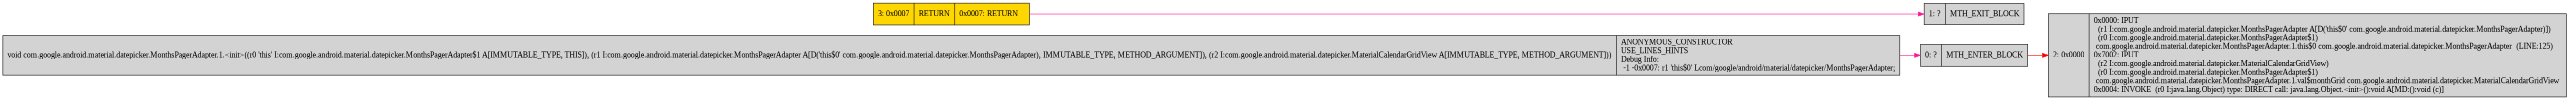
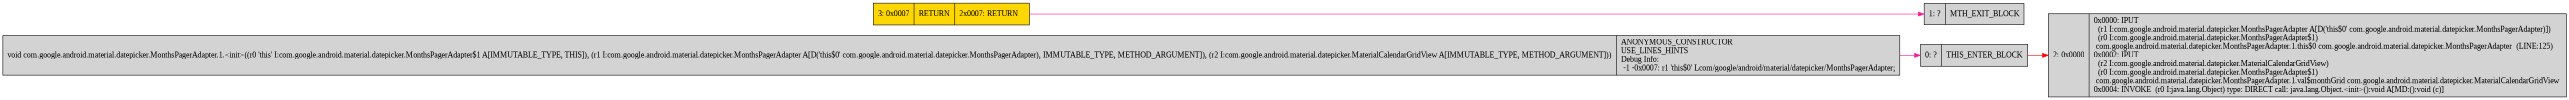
(992, 14) -> (992, 14)
(1985, 55) -> (1984, 55)
(2118, 55) -> (2118, 55)
